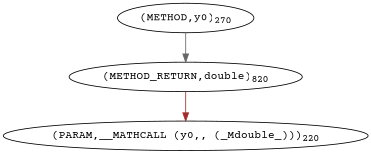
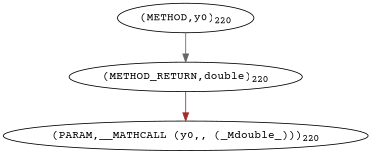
(223, 17) -> (223, 17)
(260, 76) -> (260, 76)
